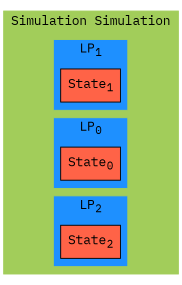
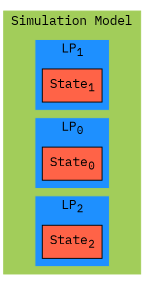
(91, 22) -> (72, 22)
